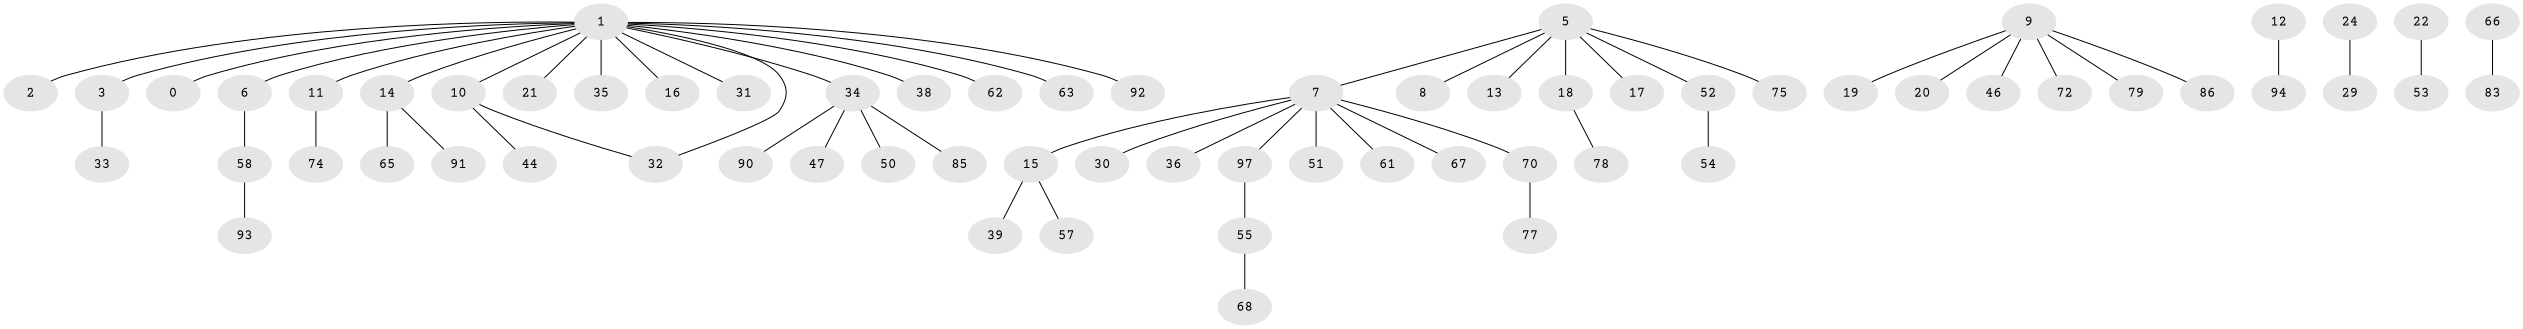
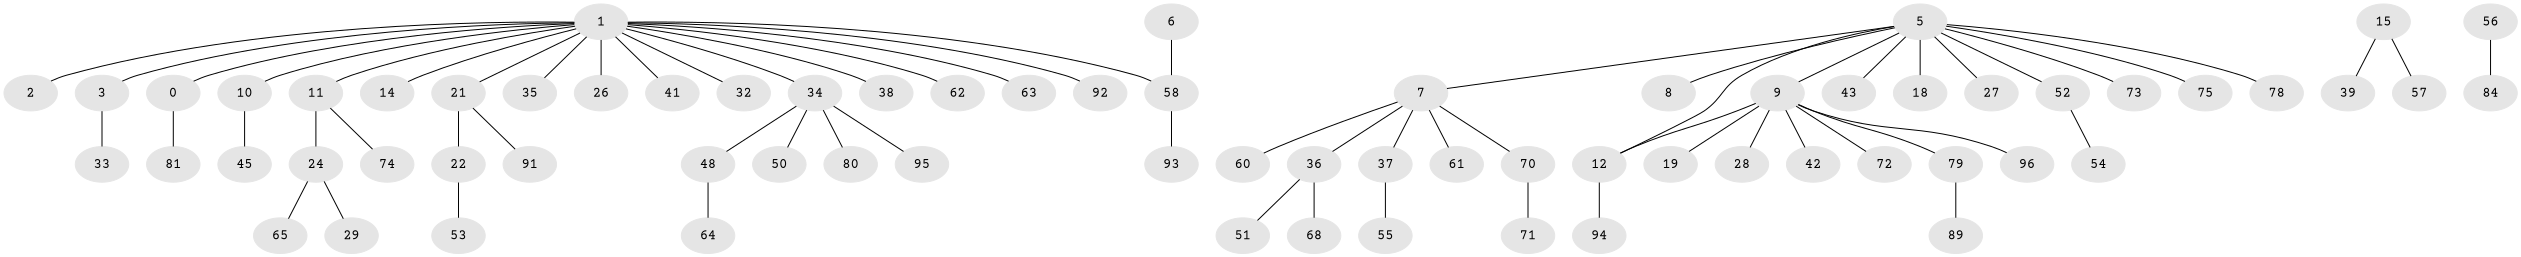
(2493, 22) -> (2491, 22)
(418, 44) -> (892, 33)
none -> (1849, 57)
none -> (1748, 72)
(672, 93) -> (601, 93)
(744, 93) -> (672, 93)
(1494, 93) -> (1849, 93)
(1637, 93) -> (1991, 93)
(1922, 93) -> (1742, 164)
(1993, 93) -> (1813, 164)
none -> (2134, 93)
(2207, 93) -> (2027, 164)
(2493, 93) -> (2491, 93)
(1169, 119) -> none
none -> (1688, 128)
none -> (316, 129)
(387, 129) -> (298, 200)
(423, 129) -> (494, 129)
none -> (458, 129)
(1316, 129) -> (1279, 200)
(1583, 129) -> (2103, 44)
(555, 133) -> none
none -> (173, 164)
(530, 164) -> (245, 164)
(746, 164) -> (922, 164)
(817, 164) -> (708, 164)
(960, 164) -> (851, 164)
(1102, 164) -> (1243, 164)
(1245, 164) -> (1385, 164)
(1459, 164) -> none
none -> (708, 236)
(1530, 236) -> (1528, 236)
none -> (1956, 236)
(1245, 271) -> (1314, 200)
